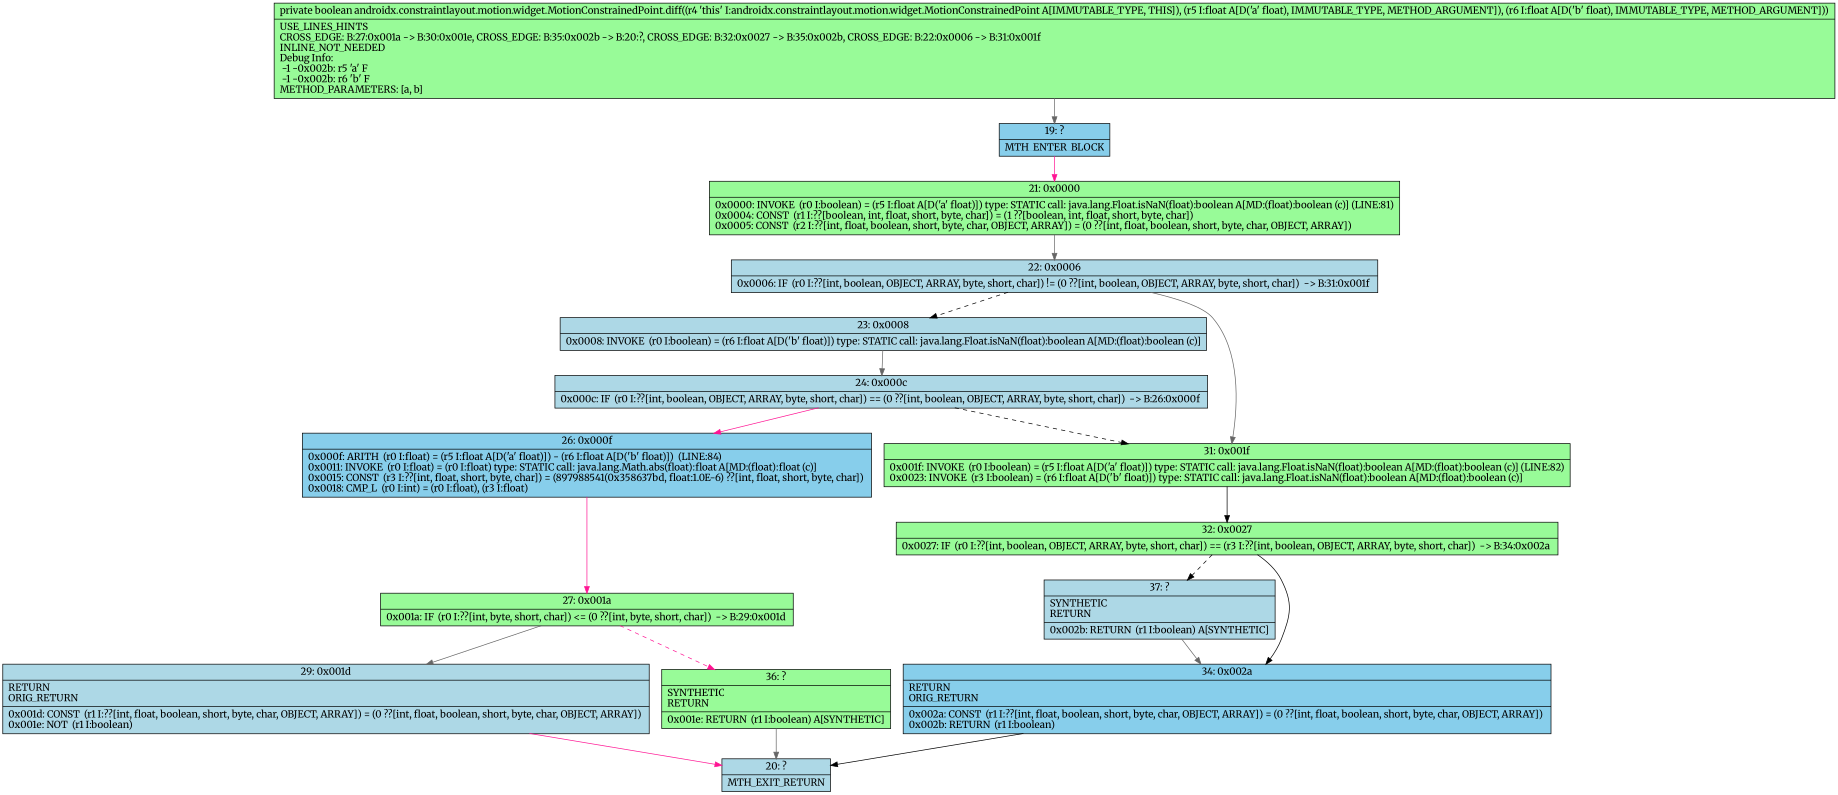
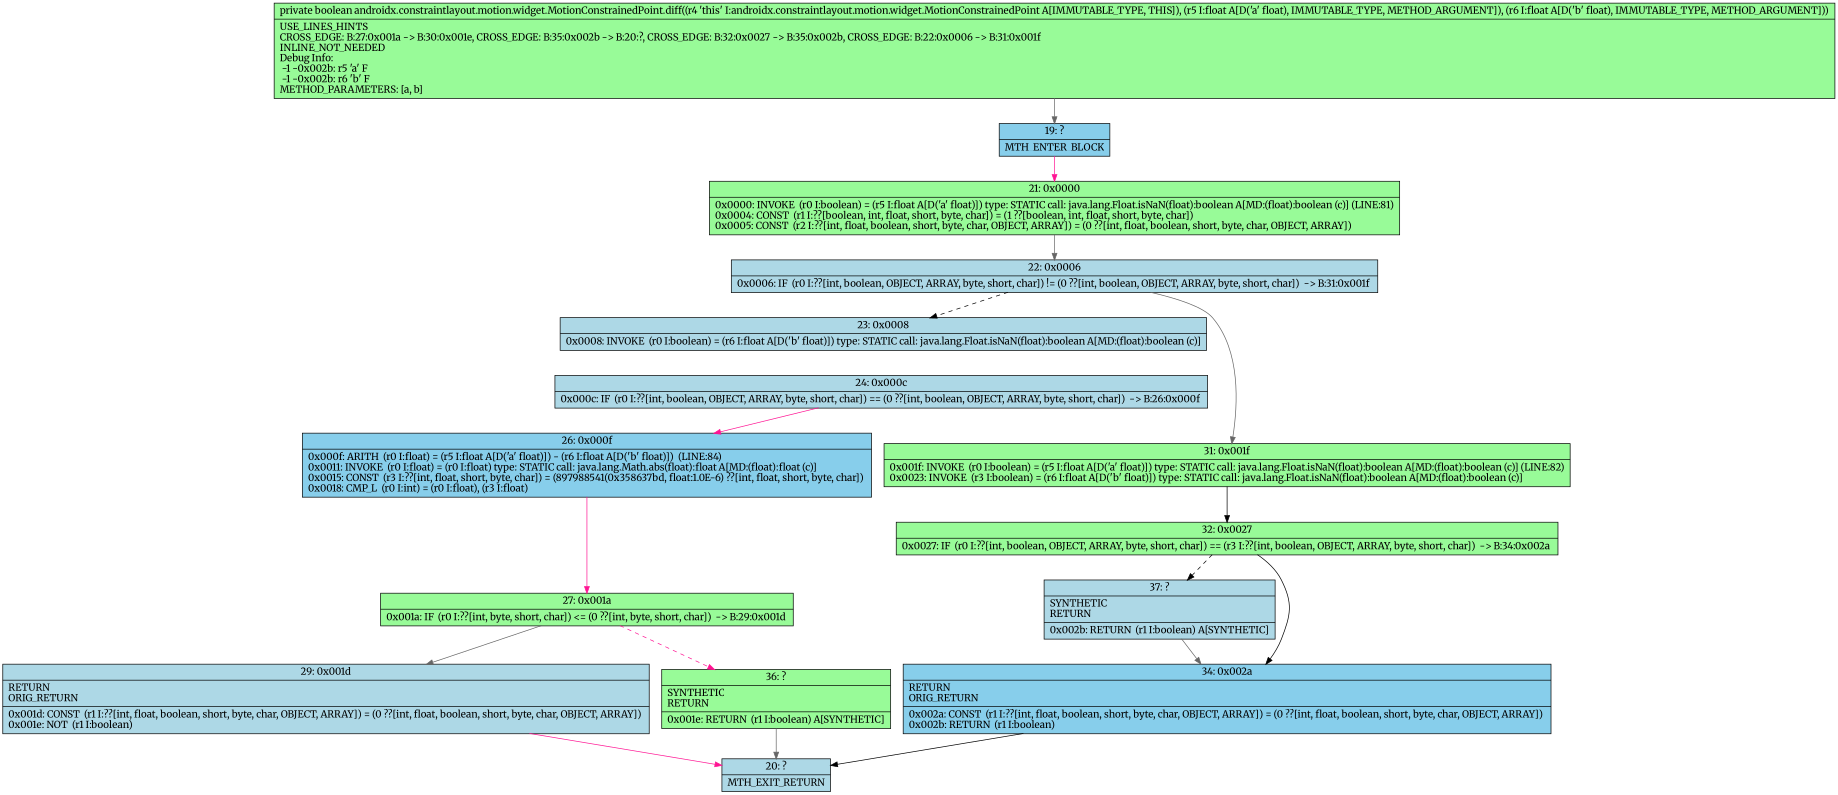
(882, 359) -> none
(1038, 425) -> none
